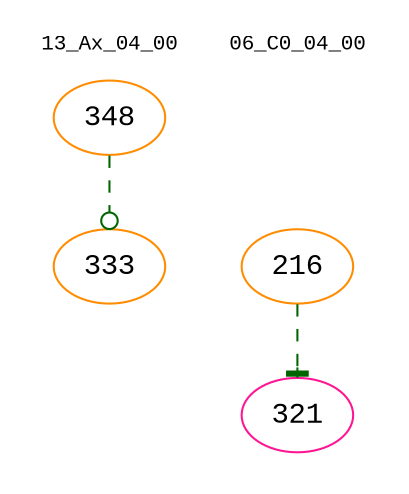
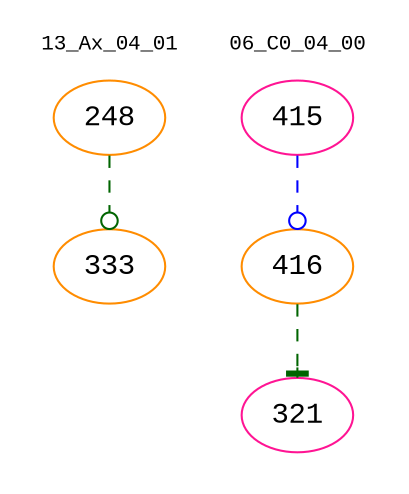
(110, 44) -> (110, 44)
(109, 118) -> (109, 118)
none -> (297, 118)
(297, 266) -> (297, 266)
